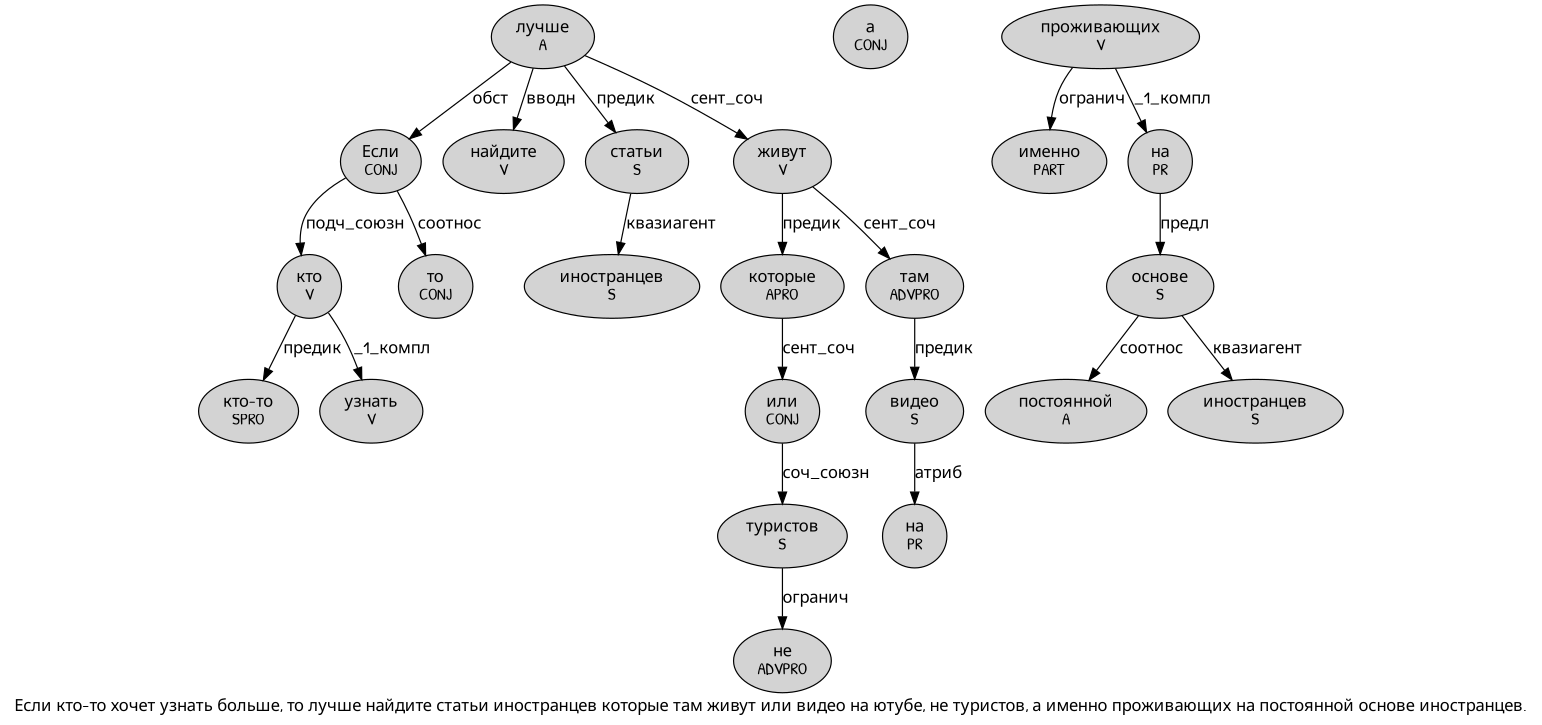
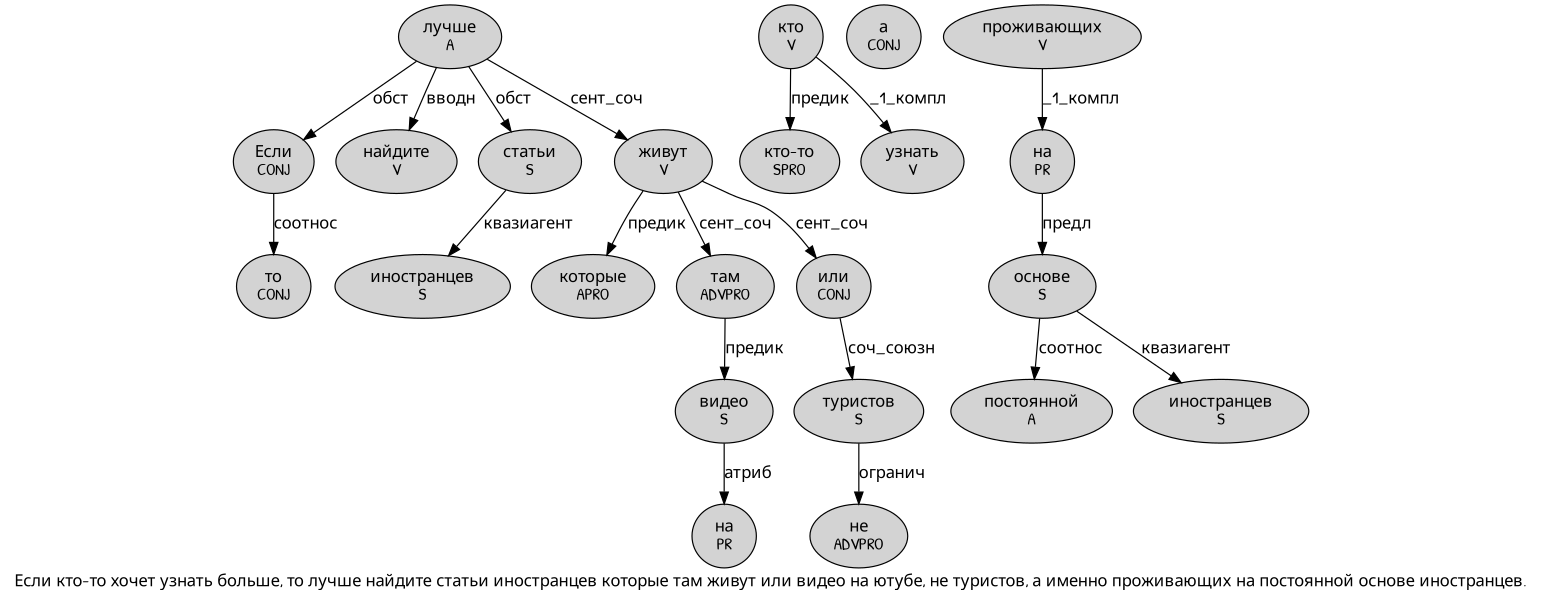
(626, 99) -> (514, 99)
(1049, 162) -> none
(313, 204) -> none
(782, 343) -> (761, 206)
